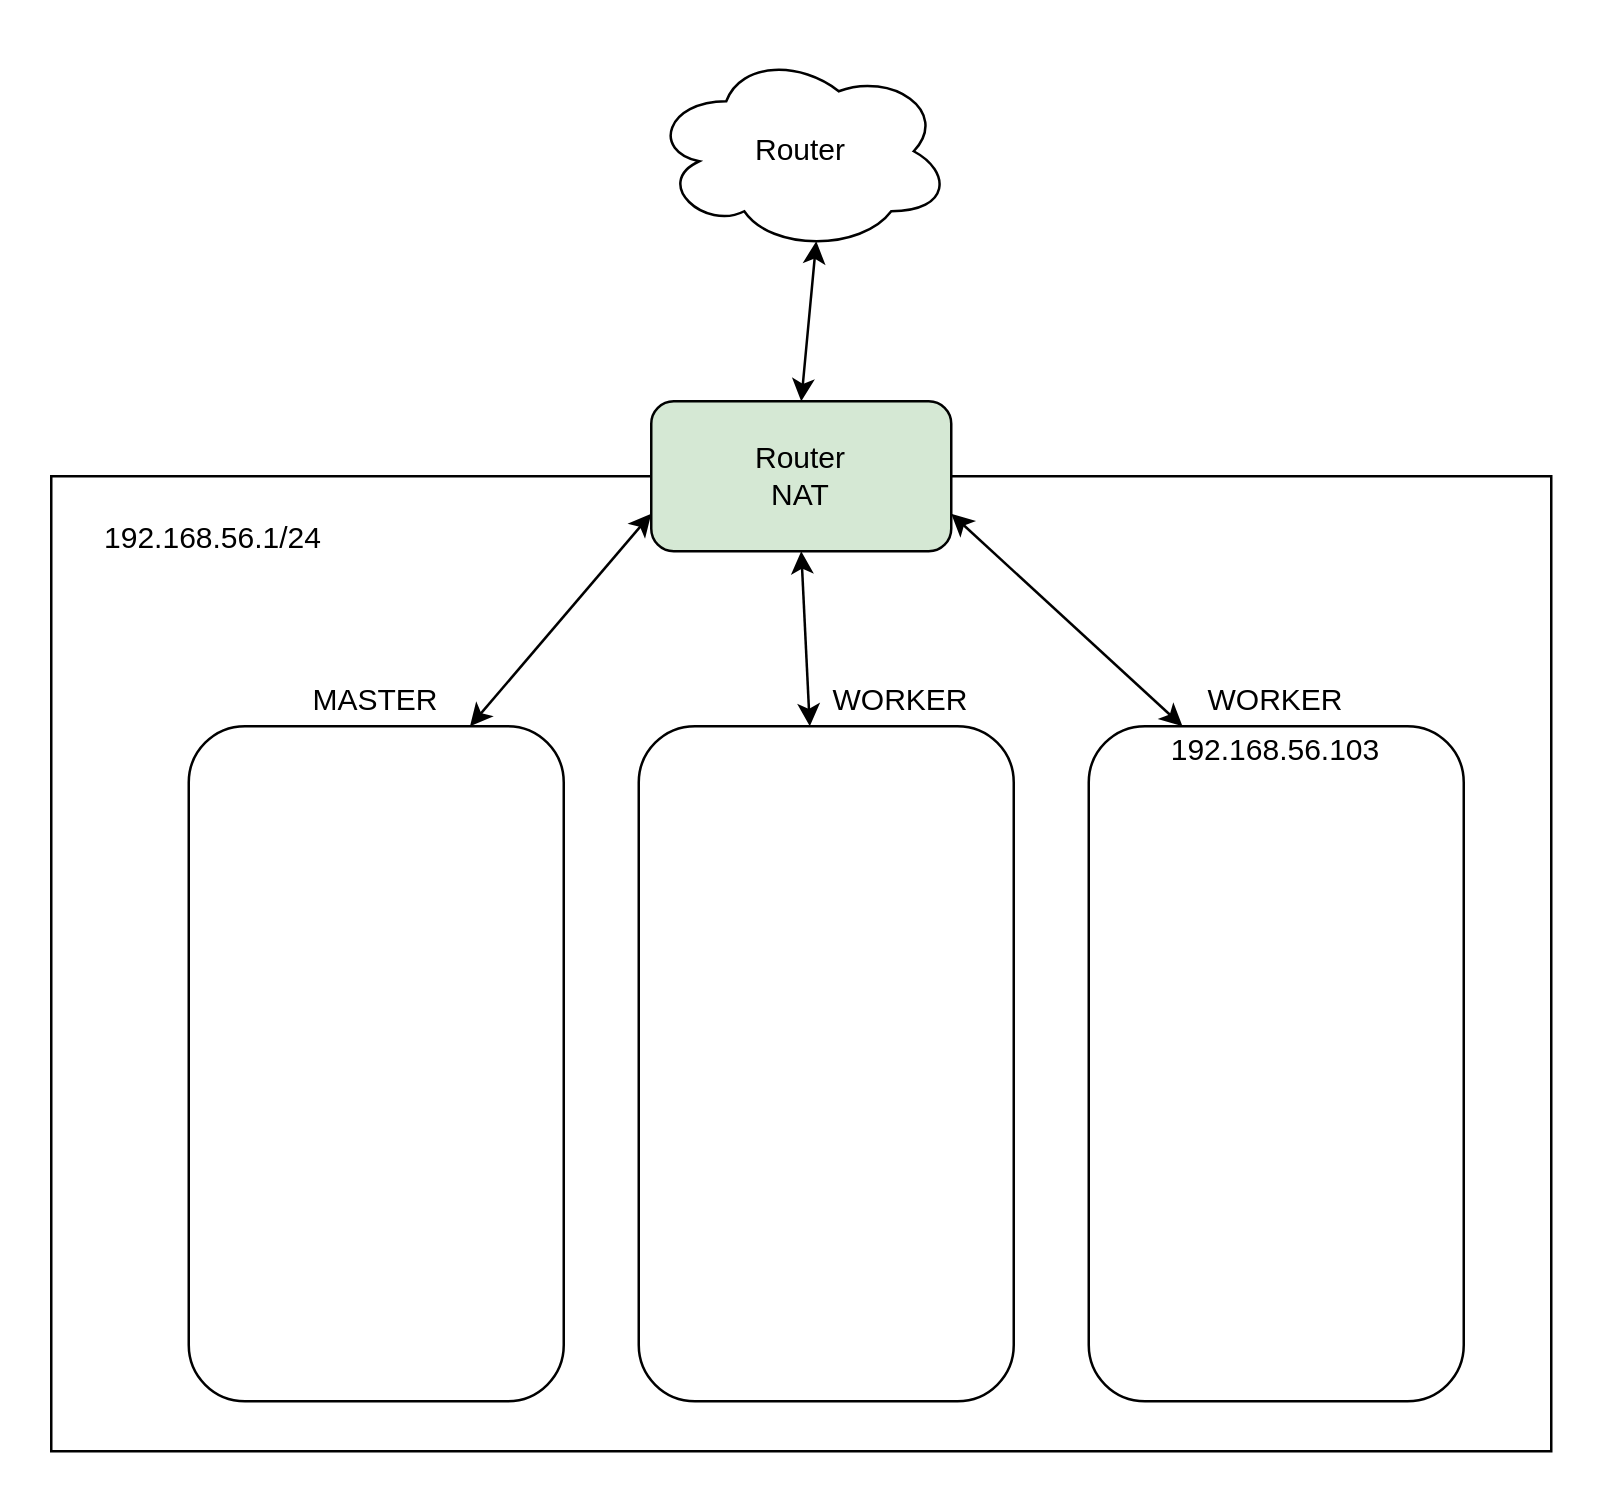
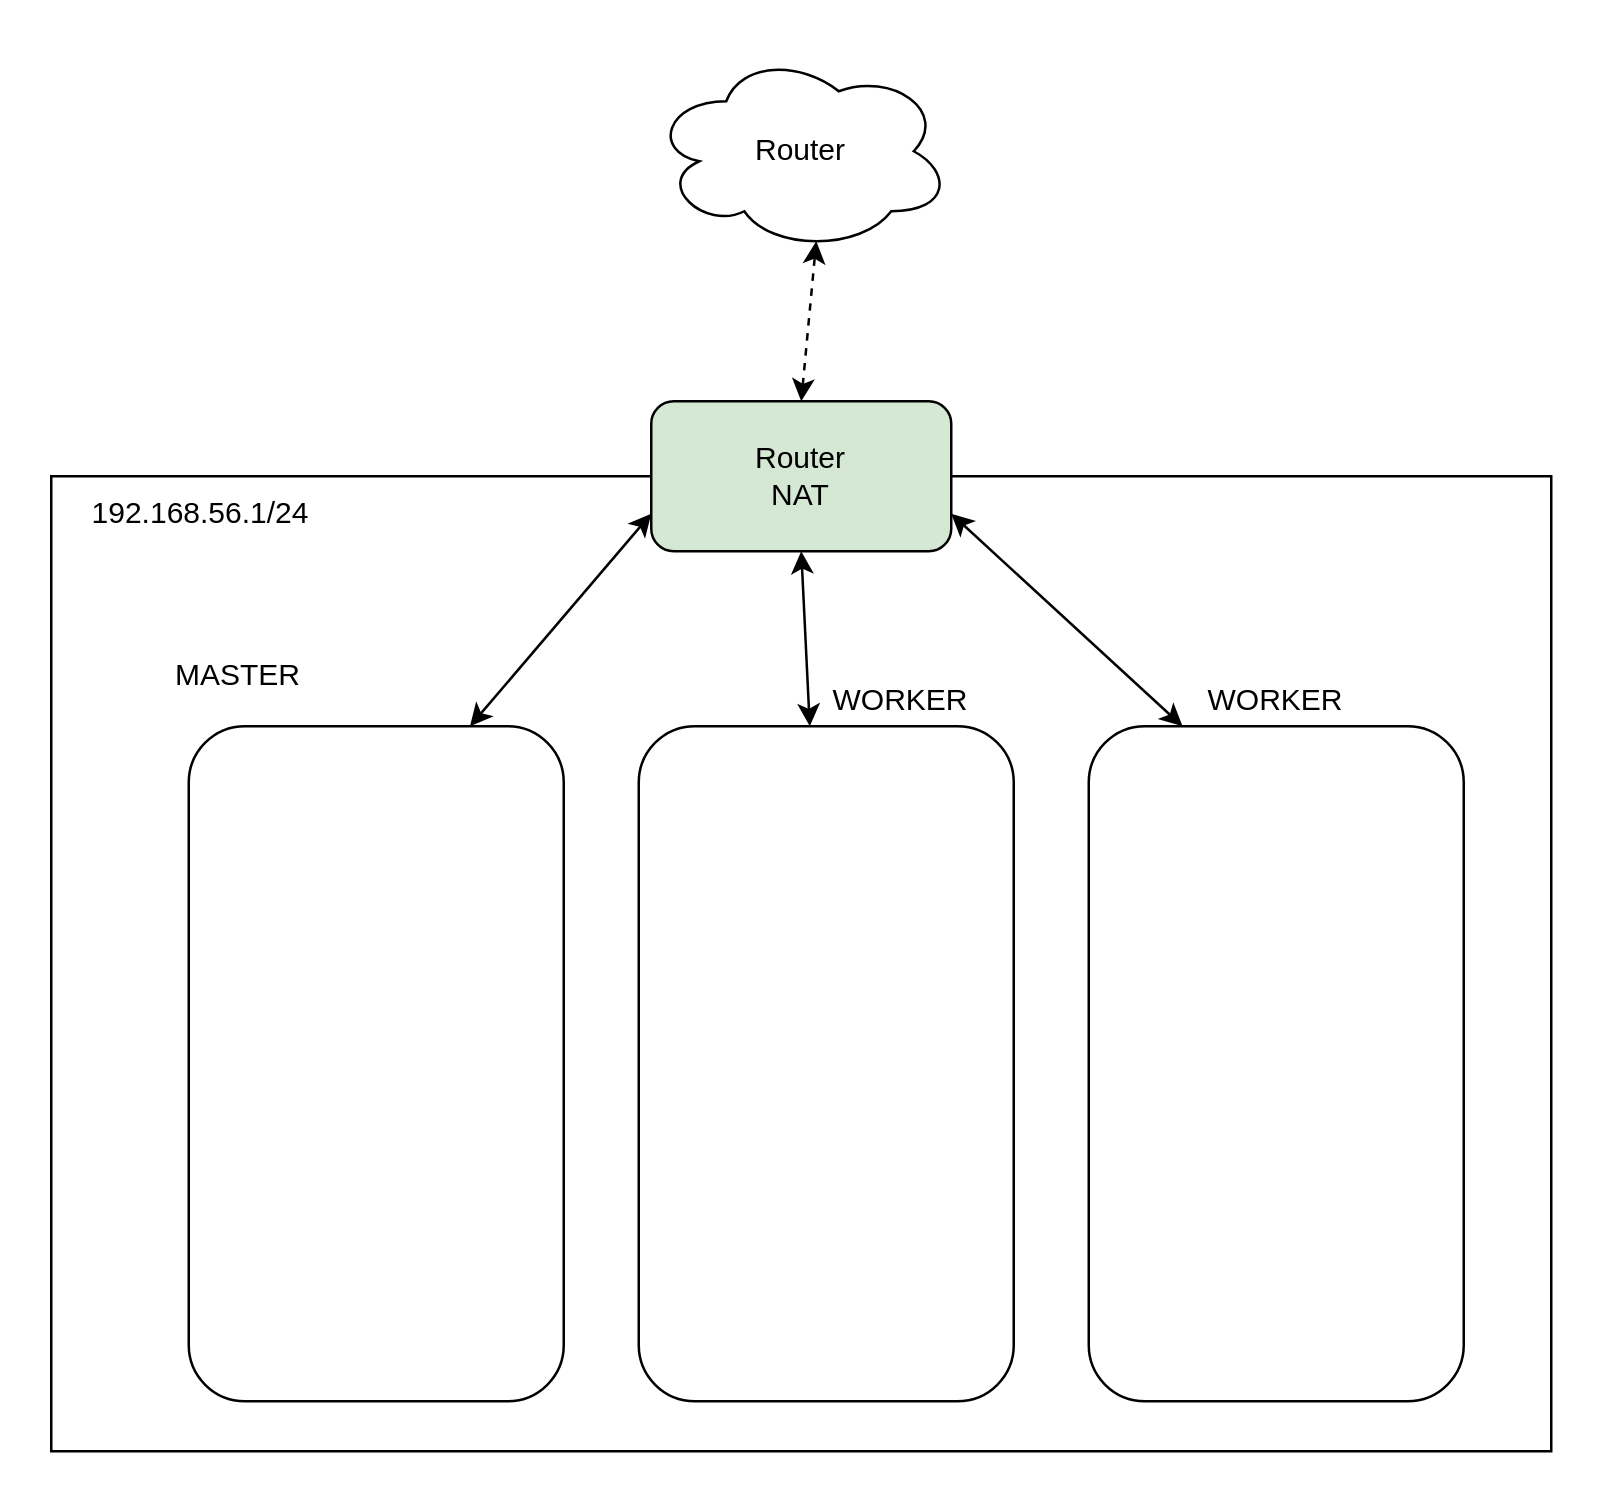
(808, 324) -> (808, 324)
(214, 539) -> (201, 514)
(376, 701) -> (239, 676)
(1276, 751) -> none
